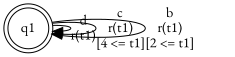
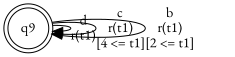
(28, 28) -> (28, 28)
